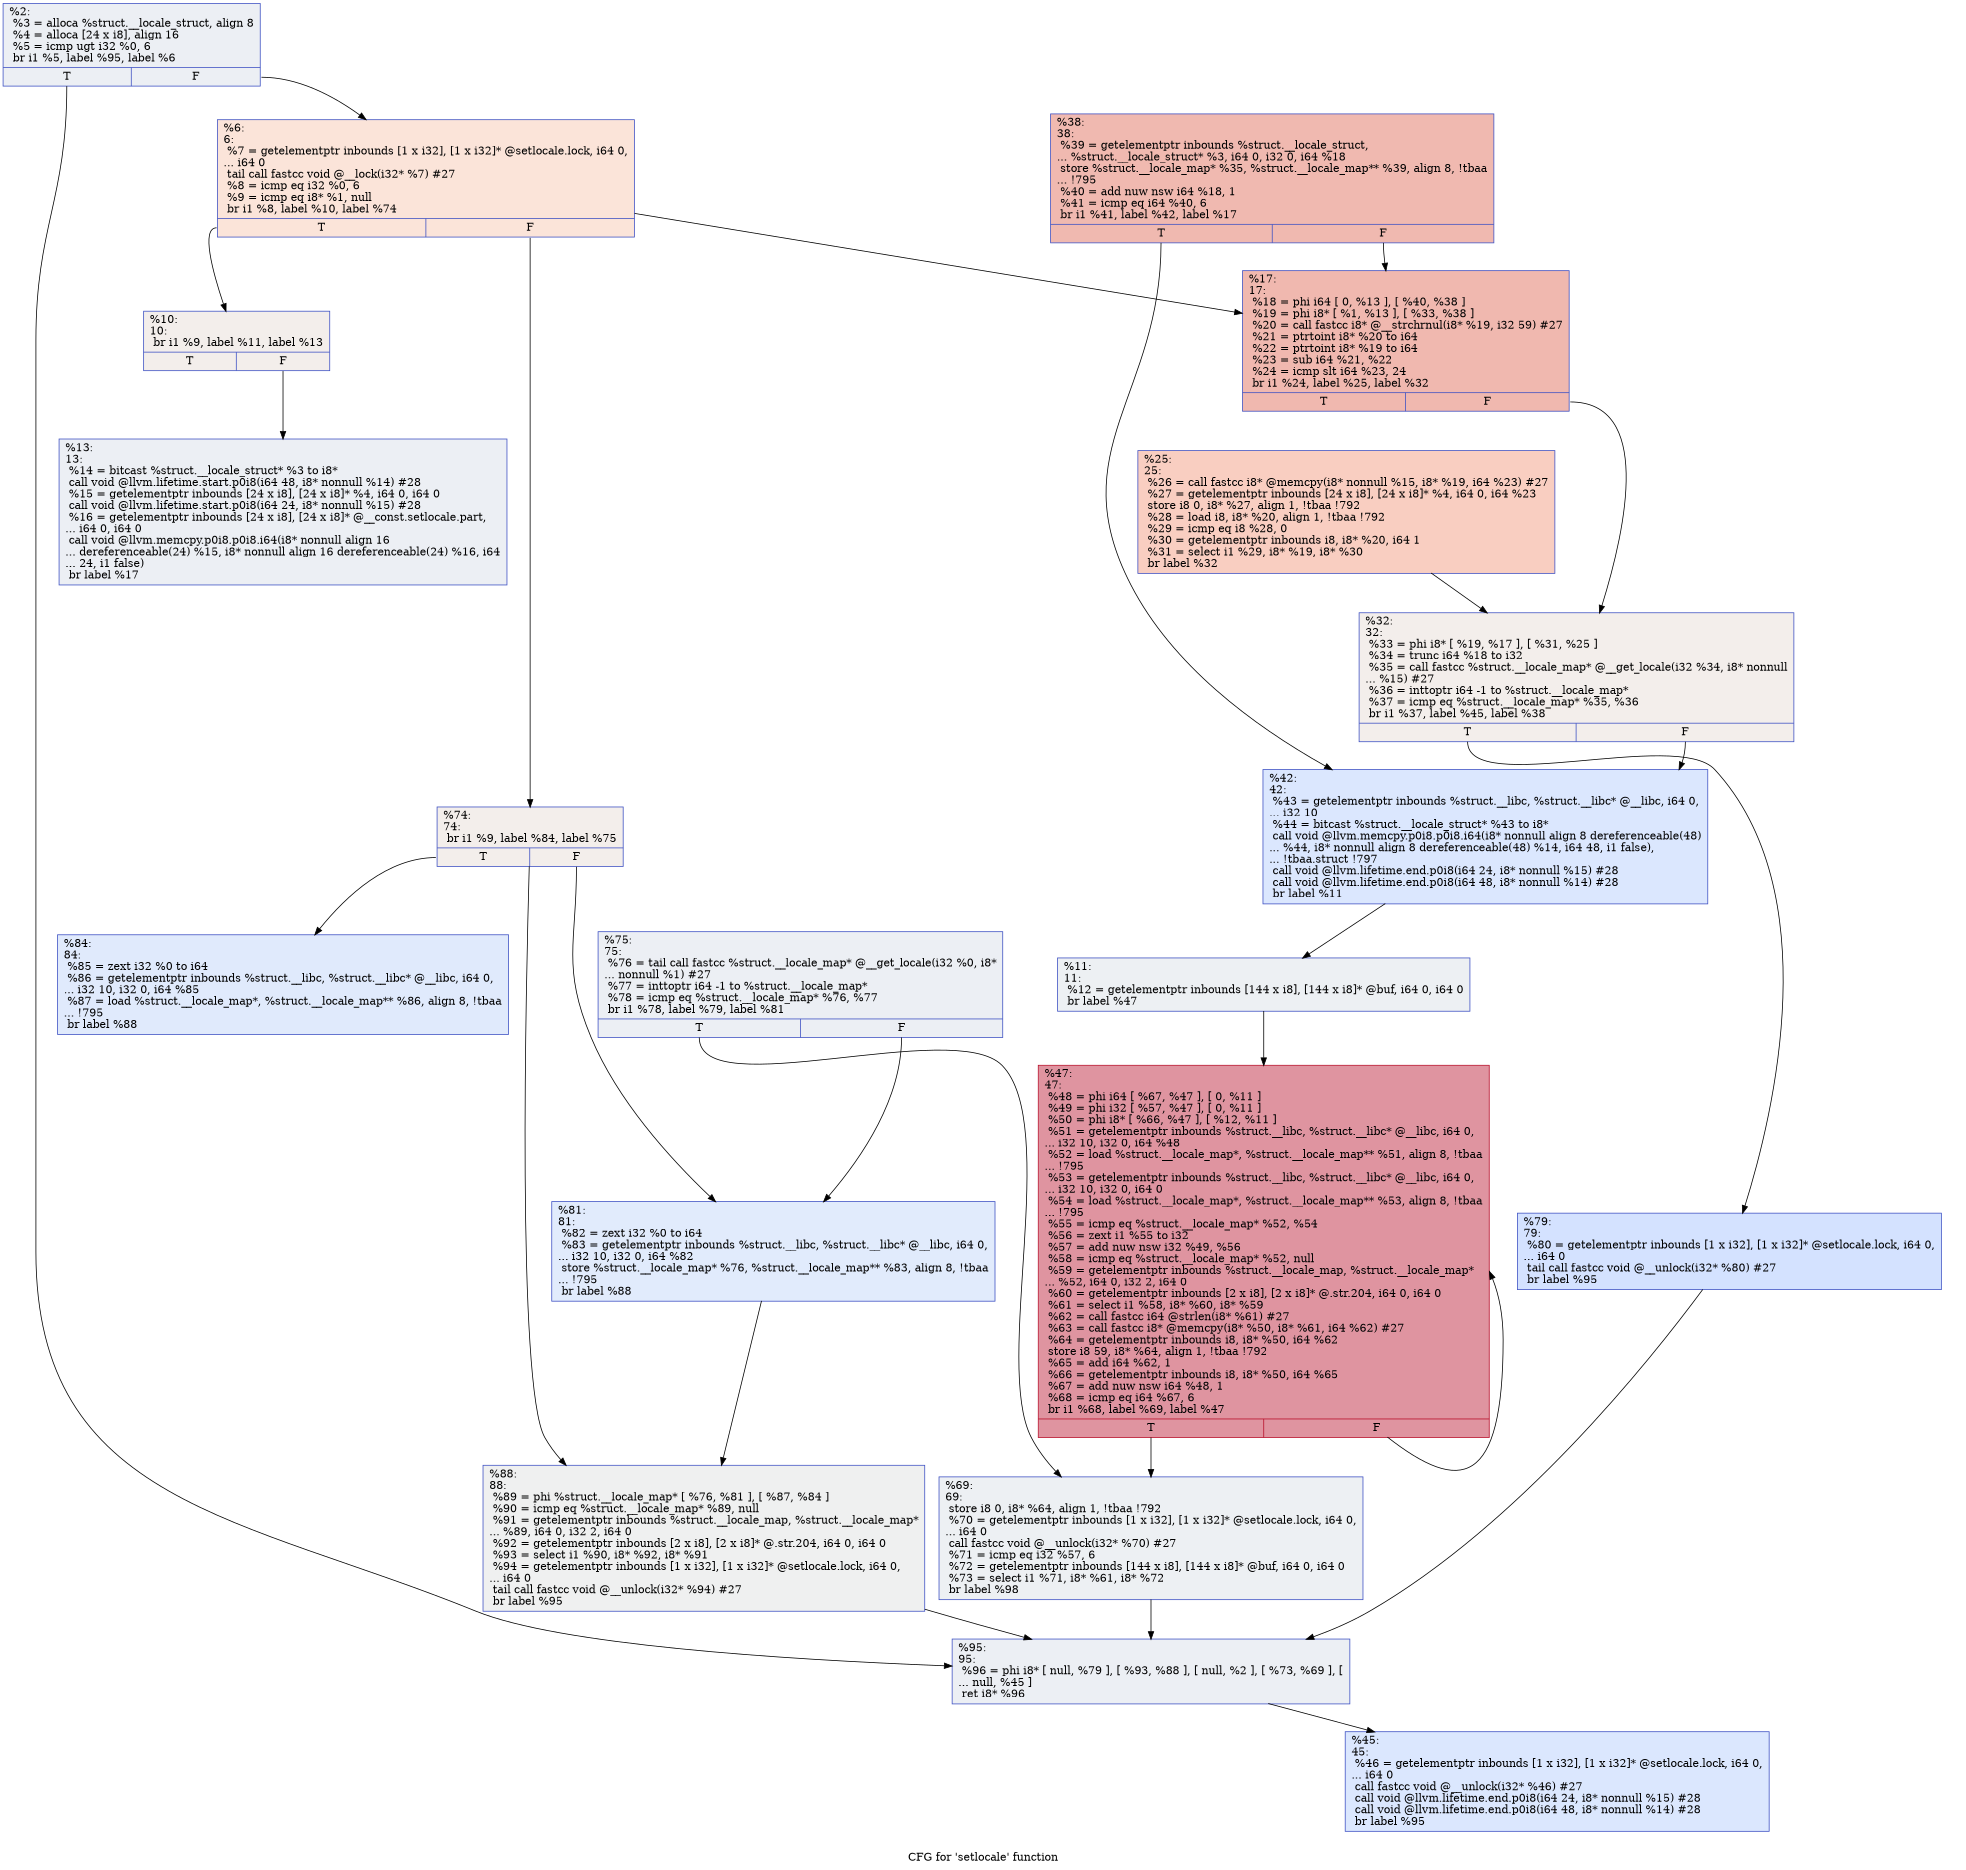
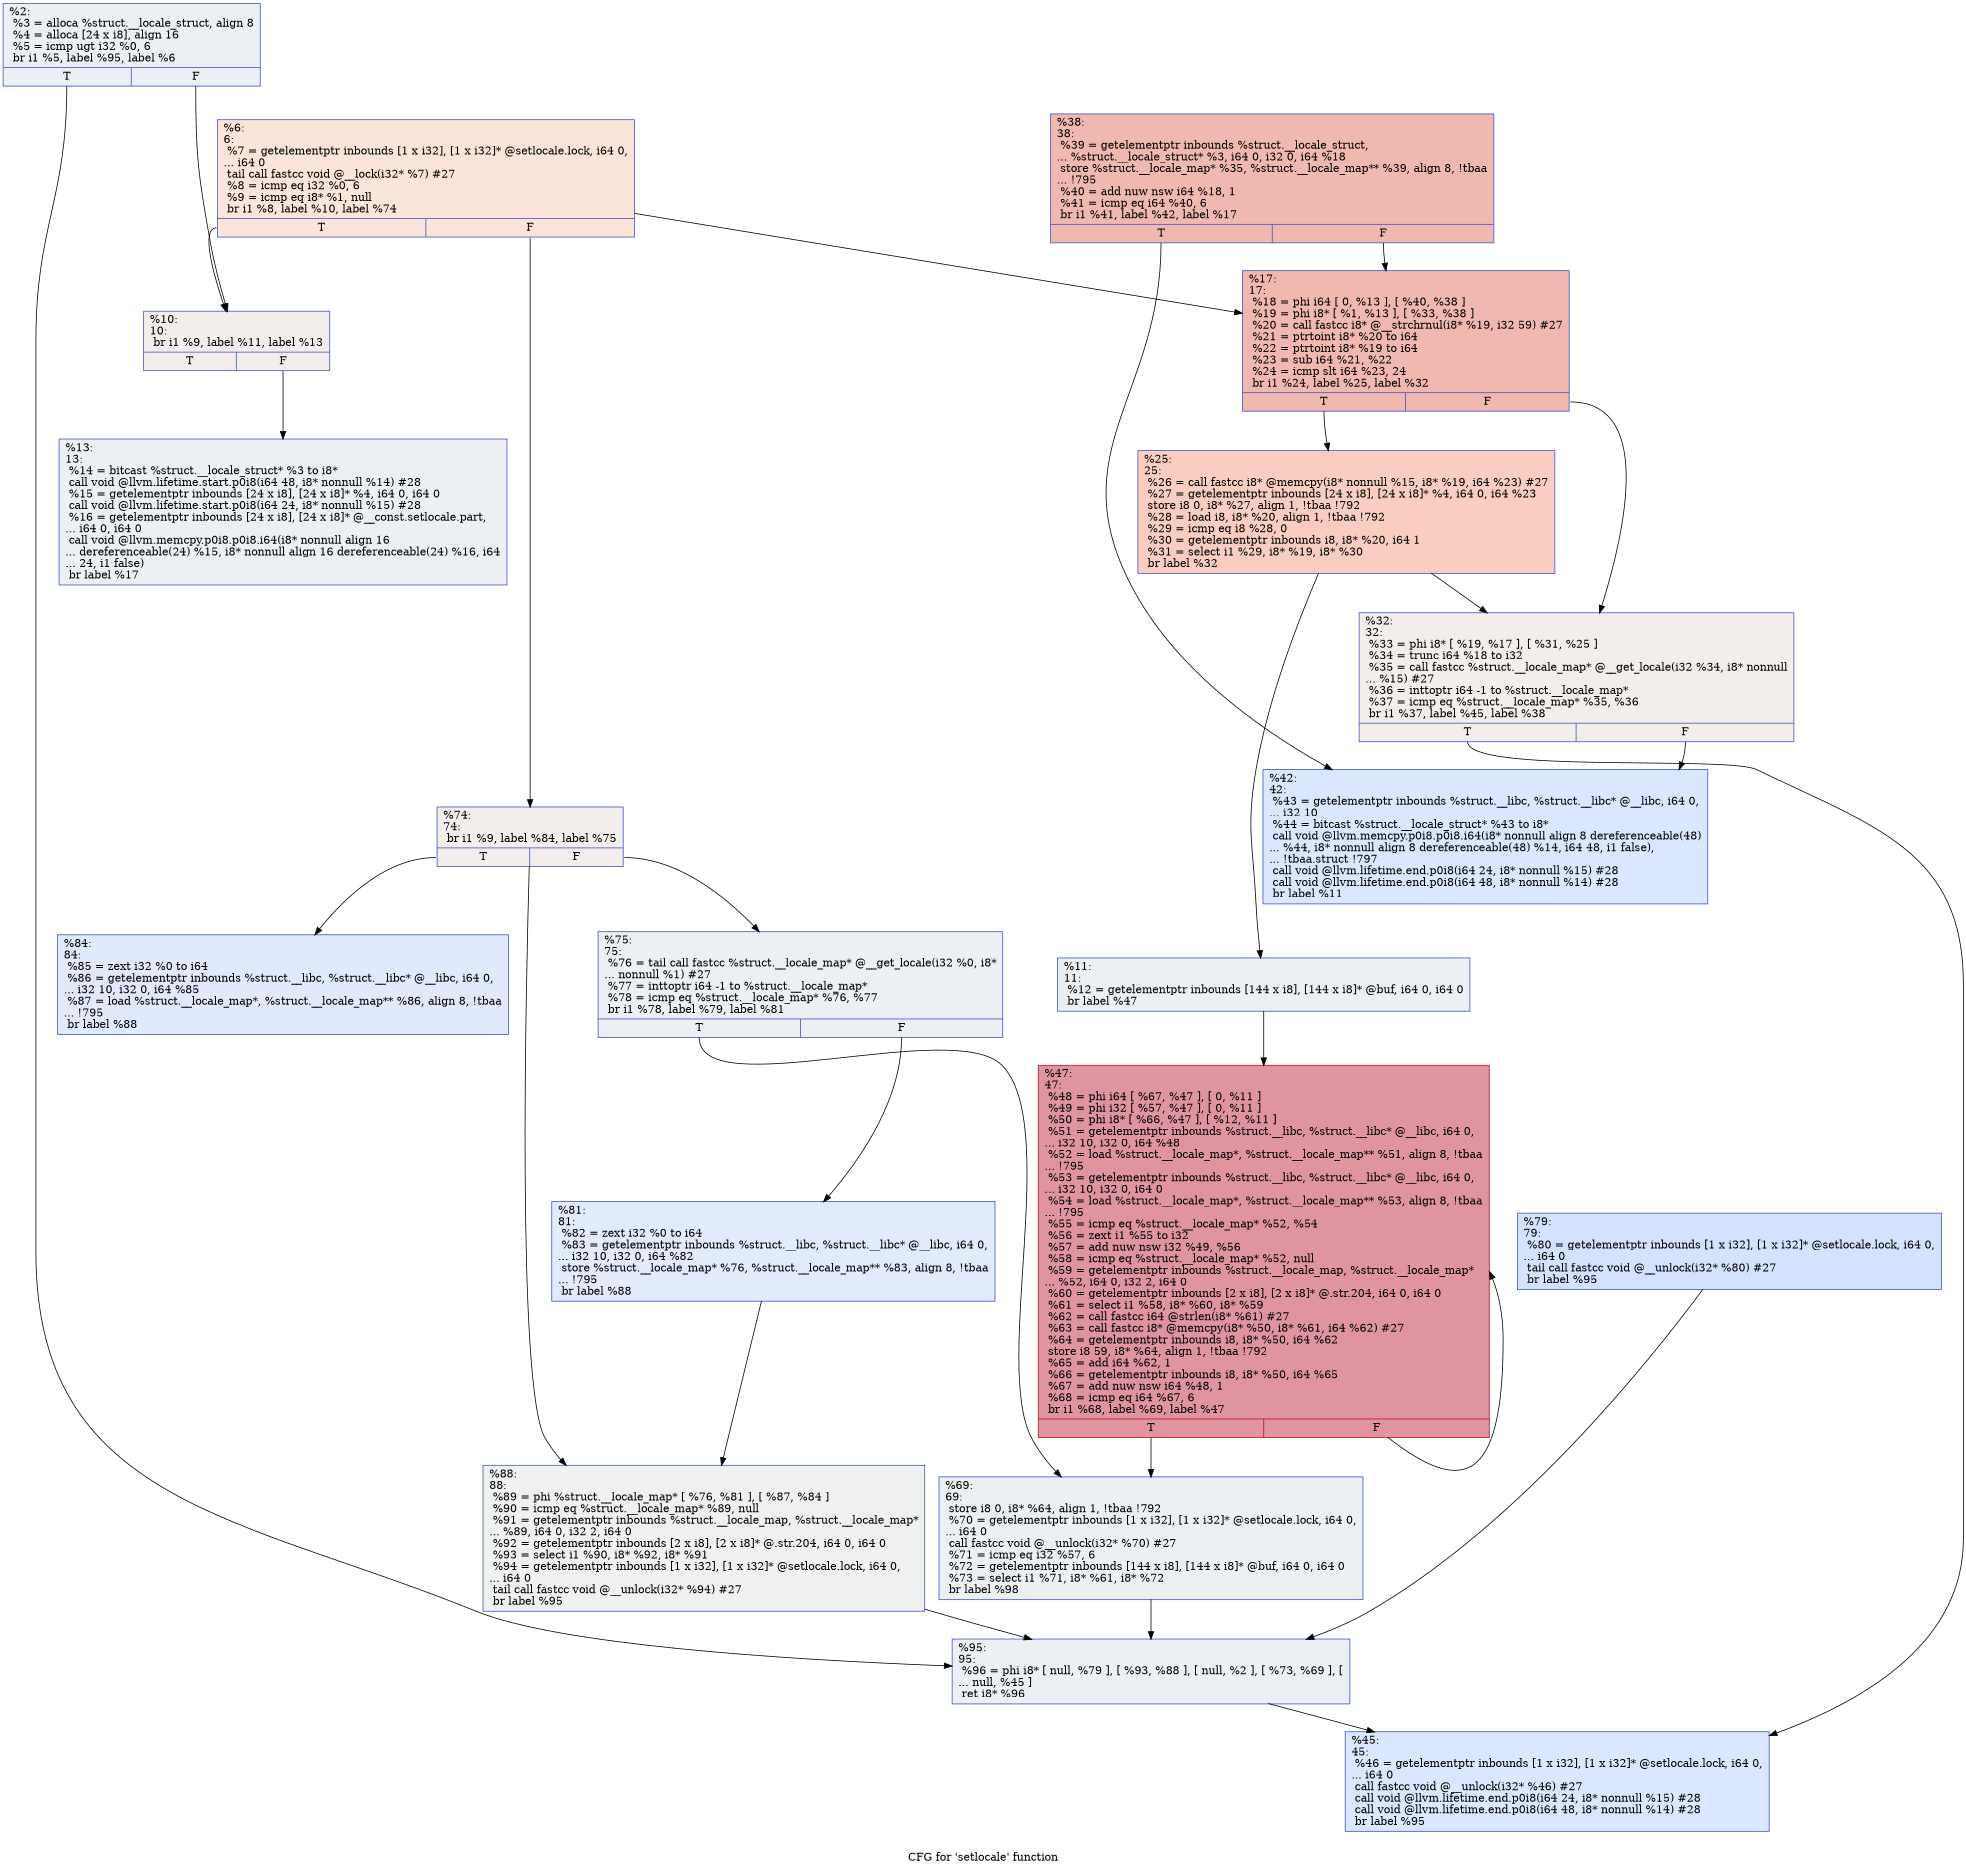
(313, 89) -> (202, 196)
none -> (1325, 427)
(1763, 854) -> (1963, 1098)
(1347, 929) -> (1258, 757)
(597, 1049) -> (695, 879)
